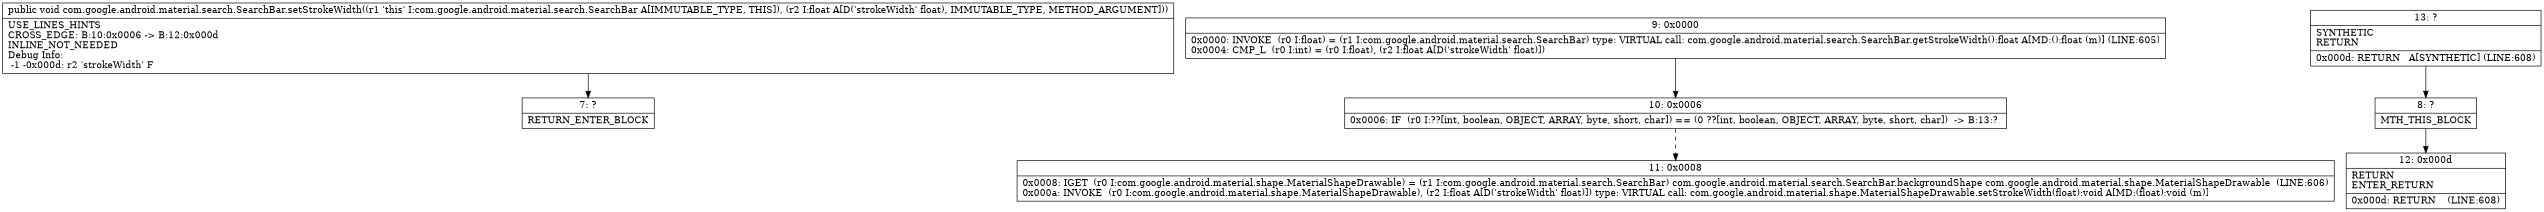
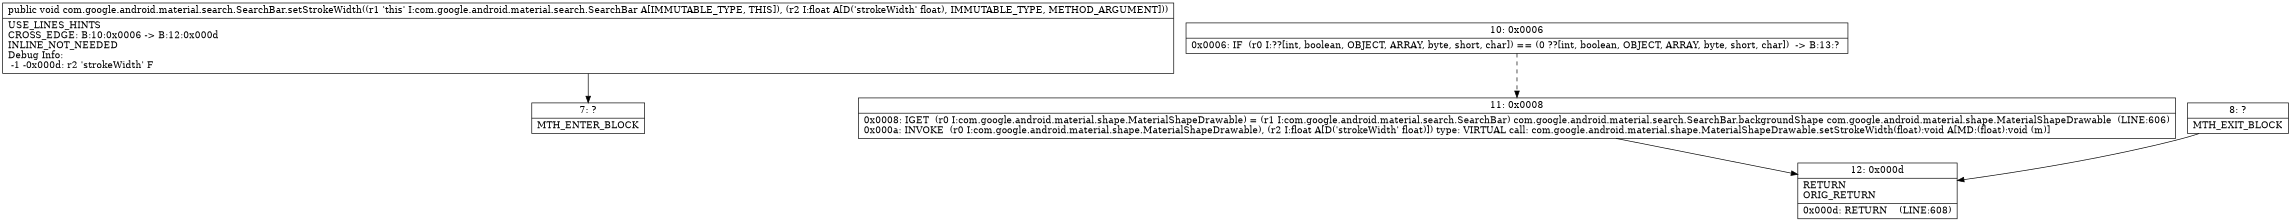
(1676, 38) -> none
(2426, 38) -> none
(588, 120) -> (588, 125)
(2426, 120) -> (2238, 125)
none -> (1704, 156)
(2393, 186) -> (1840, 196)
